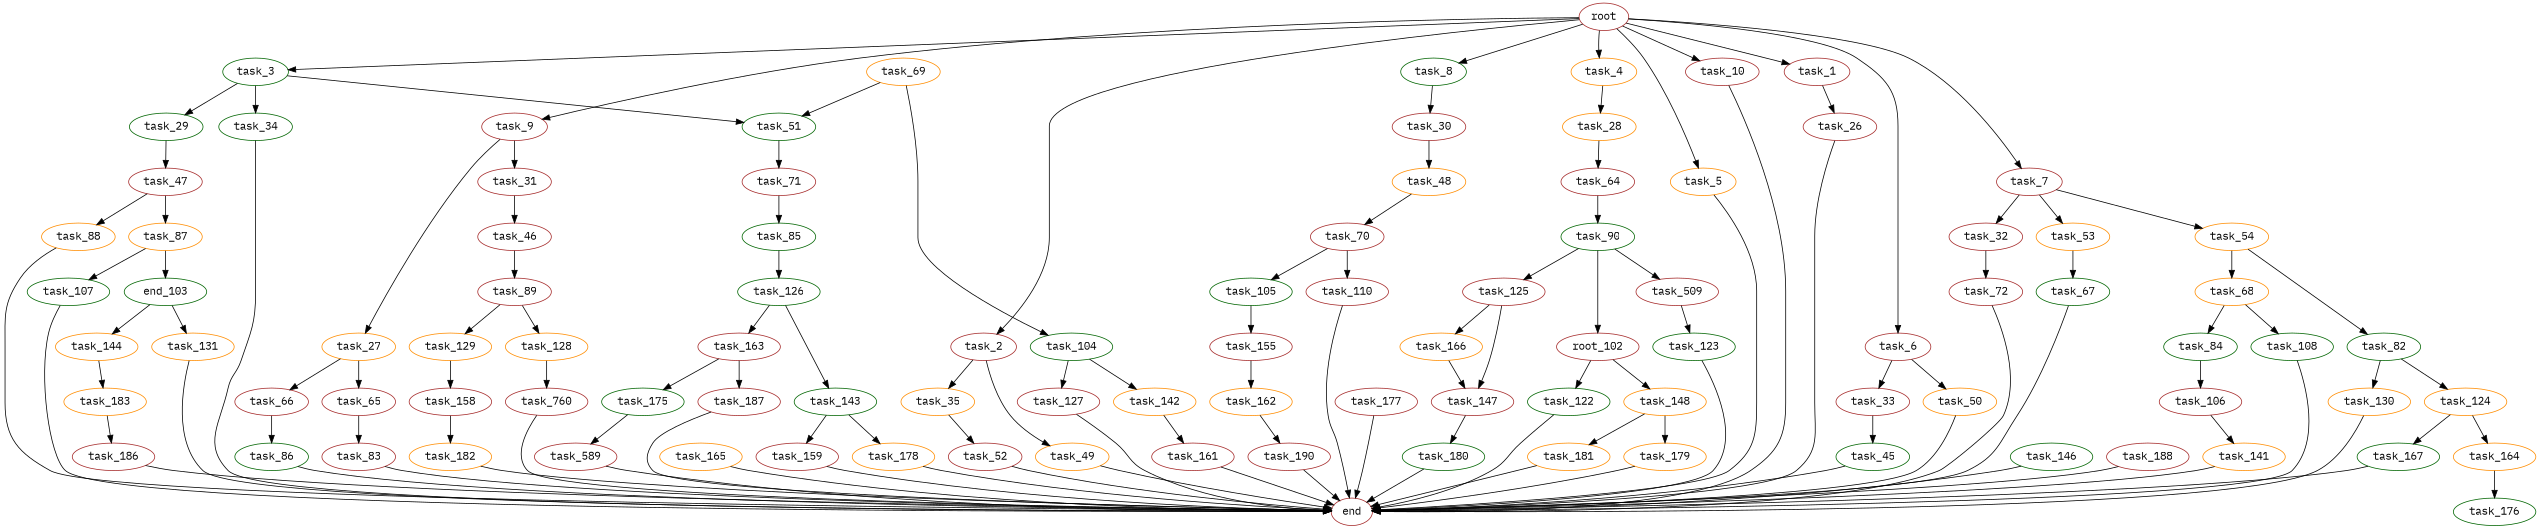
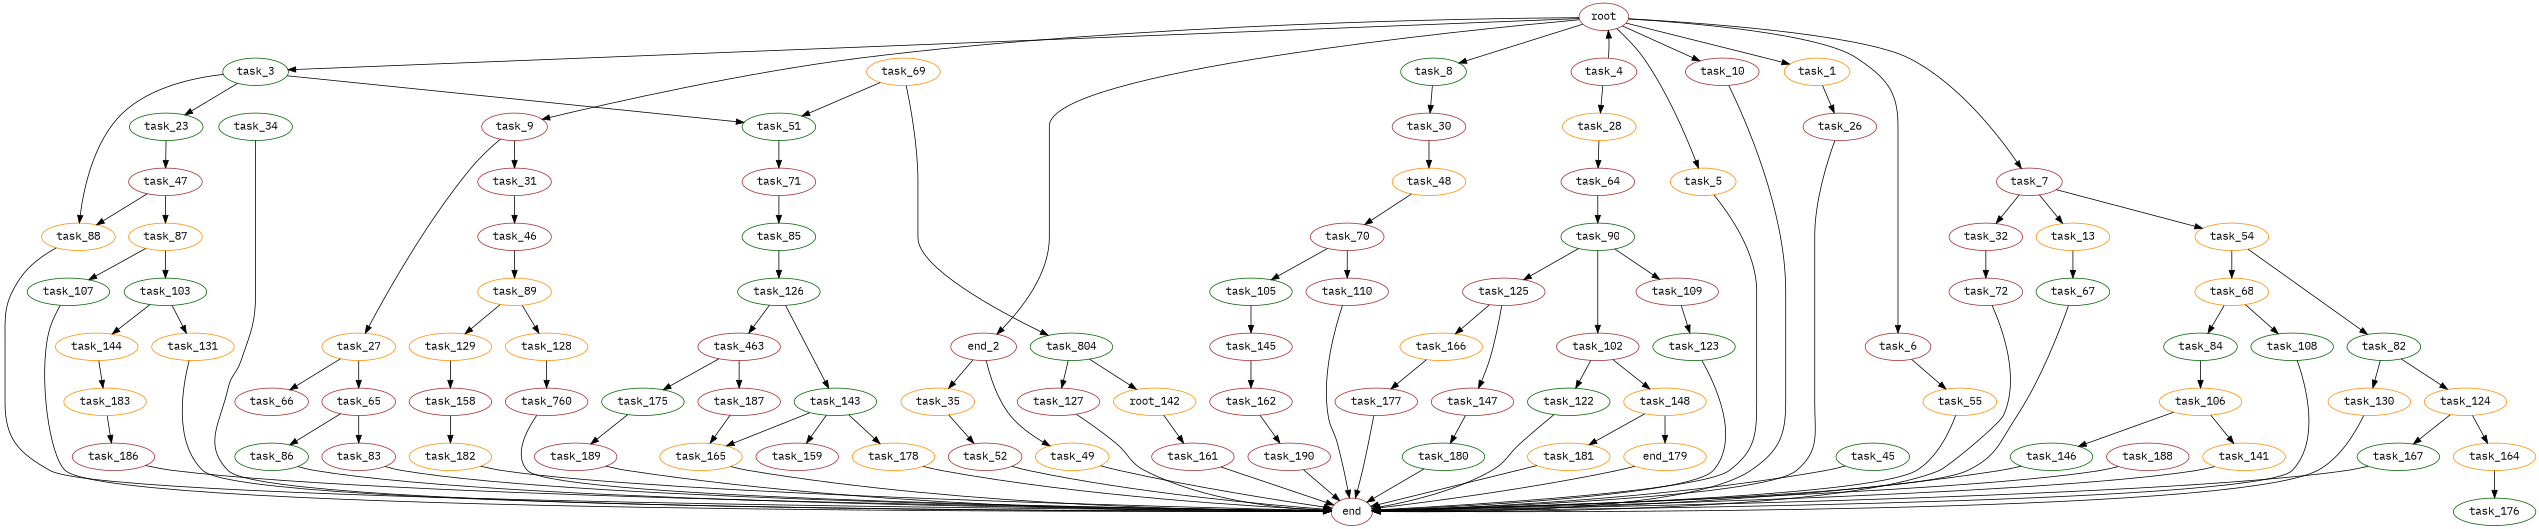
(1599, 40) -> (1609, 48)
(1604, 72) -> (1604, 72)
(1817, 72) -> (1817, 72)
(256, 96) -> (122, 114)
(166, 127) -> (166, 127)
(2073, 237) -> (2073, 237)
(165, 292) -> (165, 292)
(515, 292) -> (515, 292)
(1677, 292) -> (1677, 292)
(739, 347) -> (739, 347)
(984, 347) -> (984, 347)
(1072, 347) -> (1072, 347)
(1251, 347) -> (1251, 347)
(1598, 347) -> (1598, 347)
(1455, 371) -> (1412, 372)
(1155, 402) -> (1155, 402)
(1251, 402) -> (1251, 402)
(1873, 402) -> none
(1960, 402) -> (1960, 402)
(2201, 402) -> (2201, 402)
(272, 426) -> (318, 427)
none -> (772, 428)
none -> (2130, 428)
(576, 457) -> (576, 457)
(1665, 457) -> (1665, 457)
(939, 498) -> (722, 426)
(1074, 498) -> none
